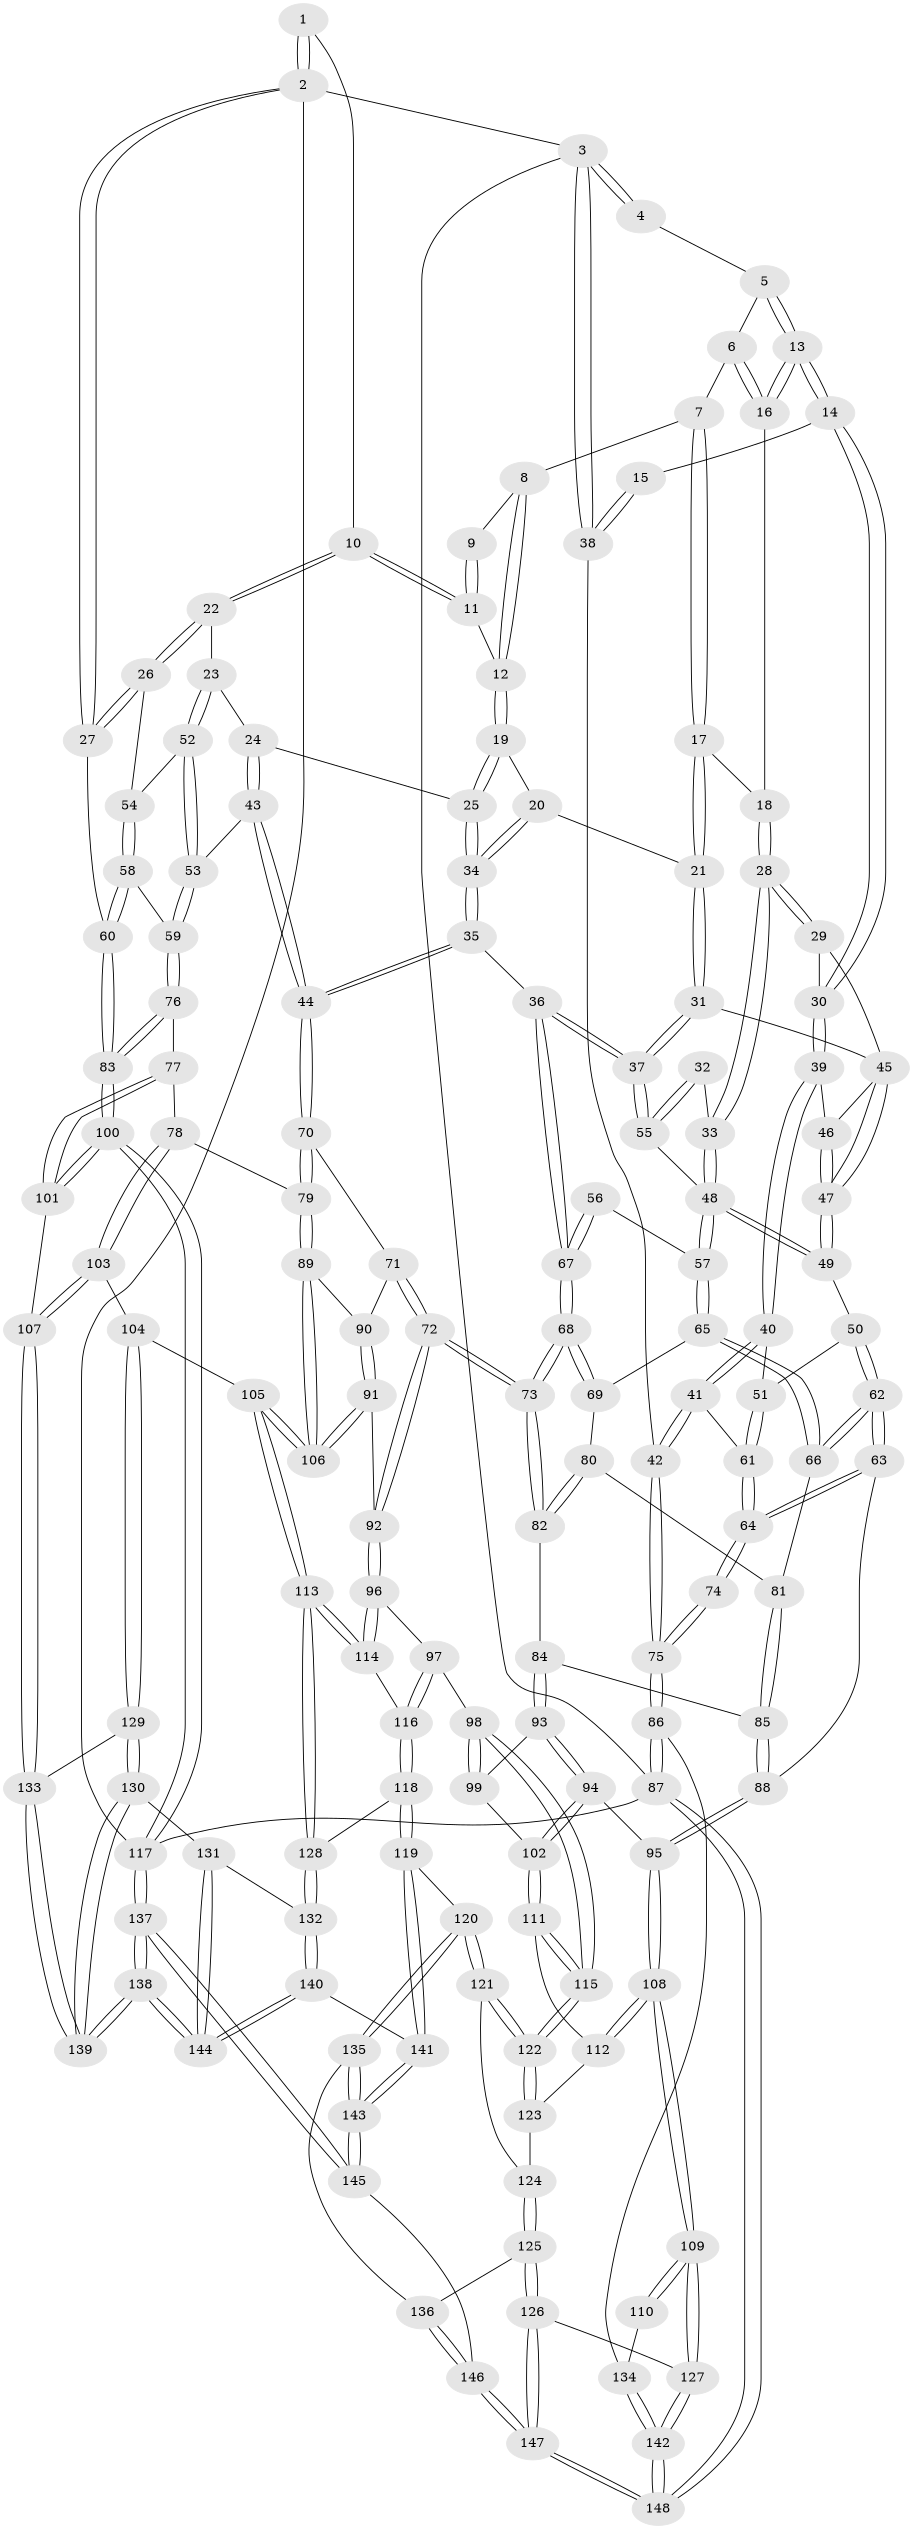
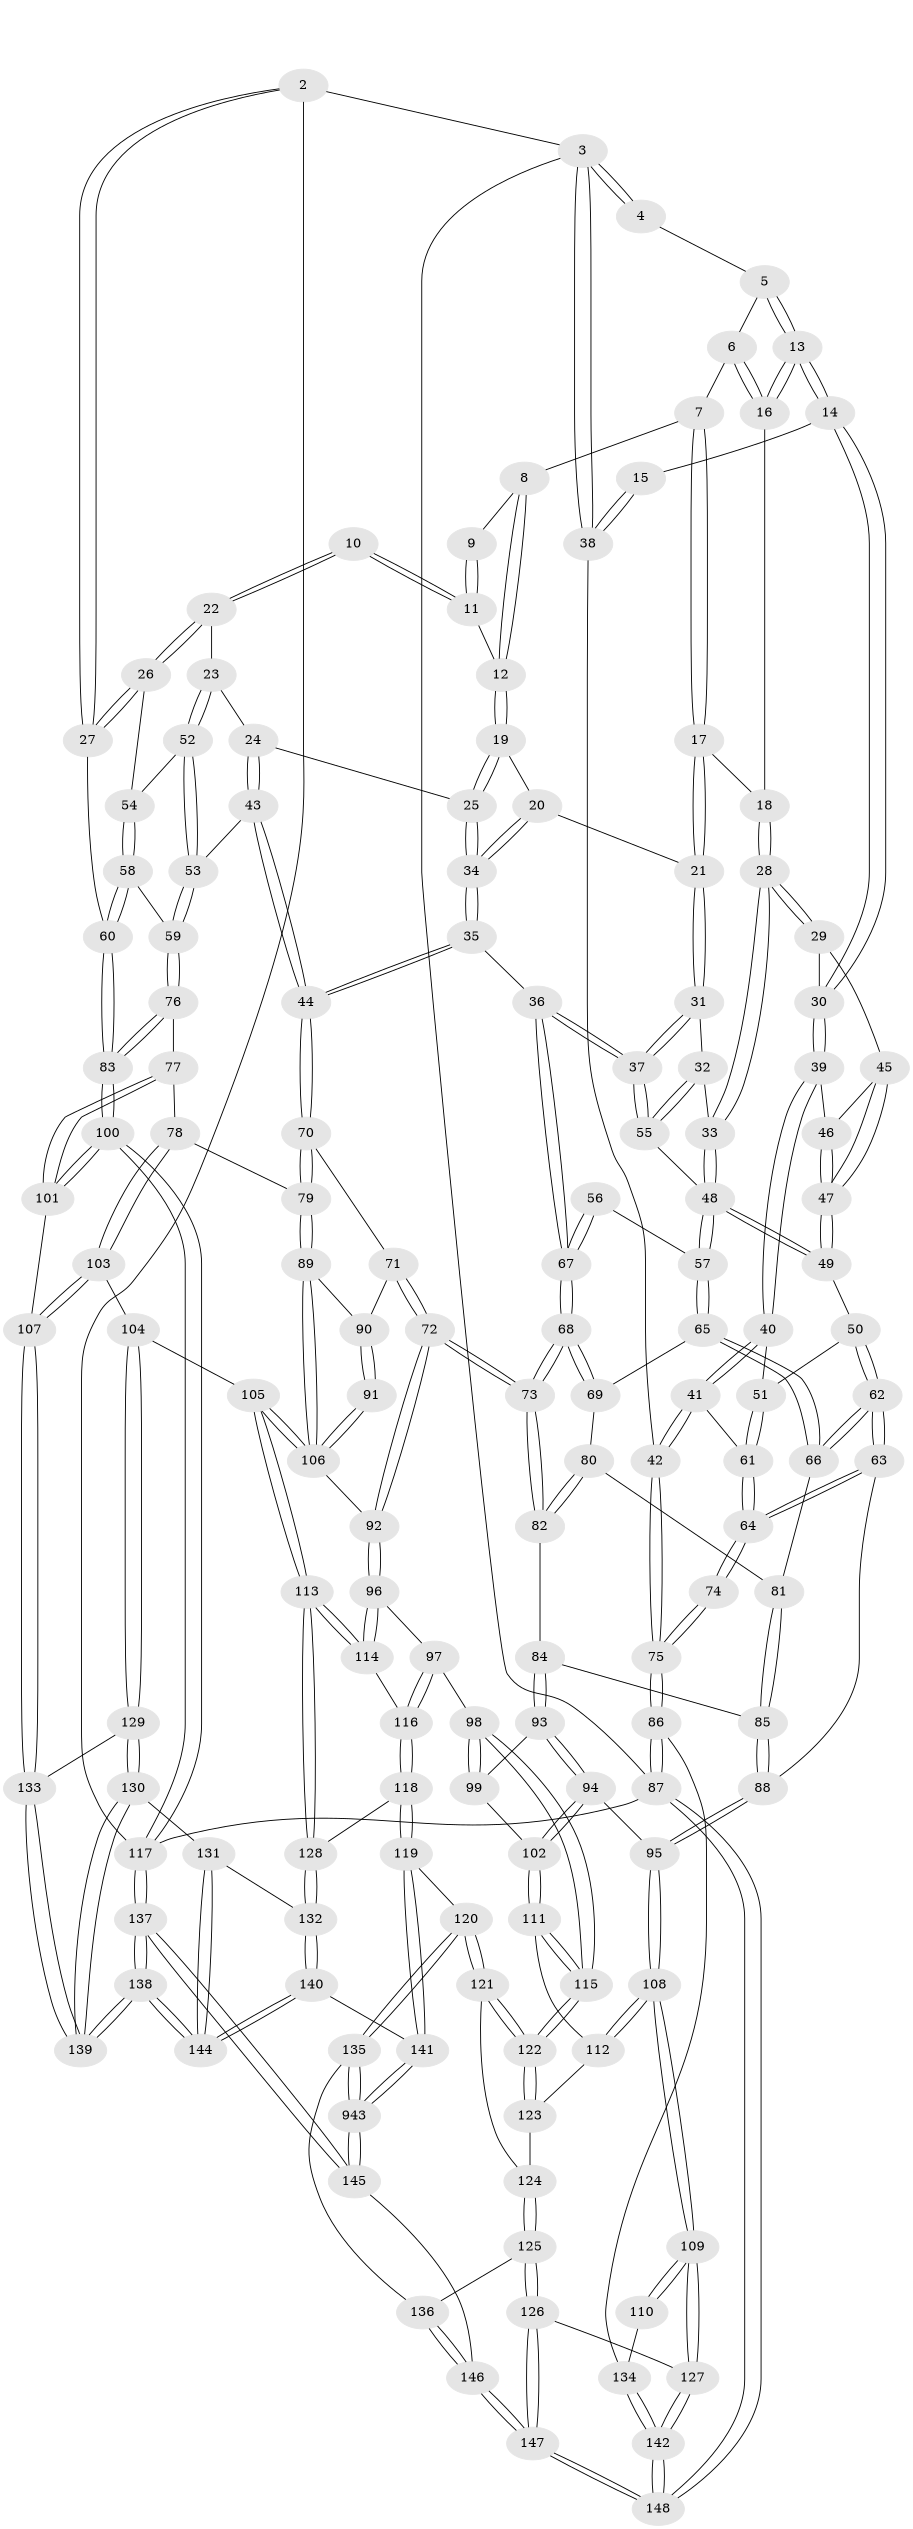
(303, 20) -> none
(794, 1031) -> (701, 1035)
(373, 1461) -> (344, 1494)
(354, 2116) -> (354, 2116)
